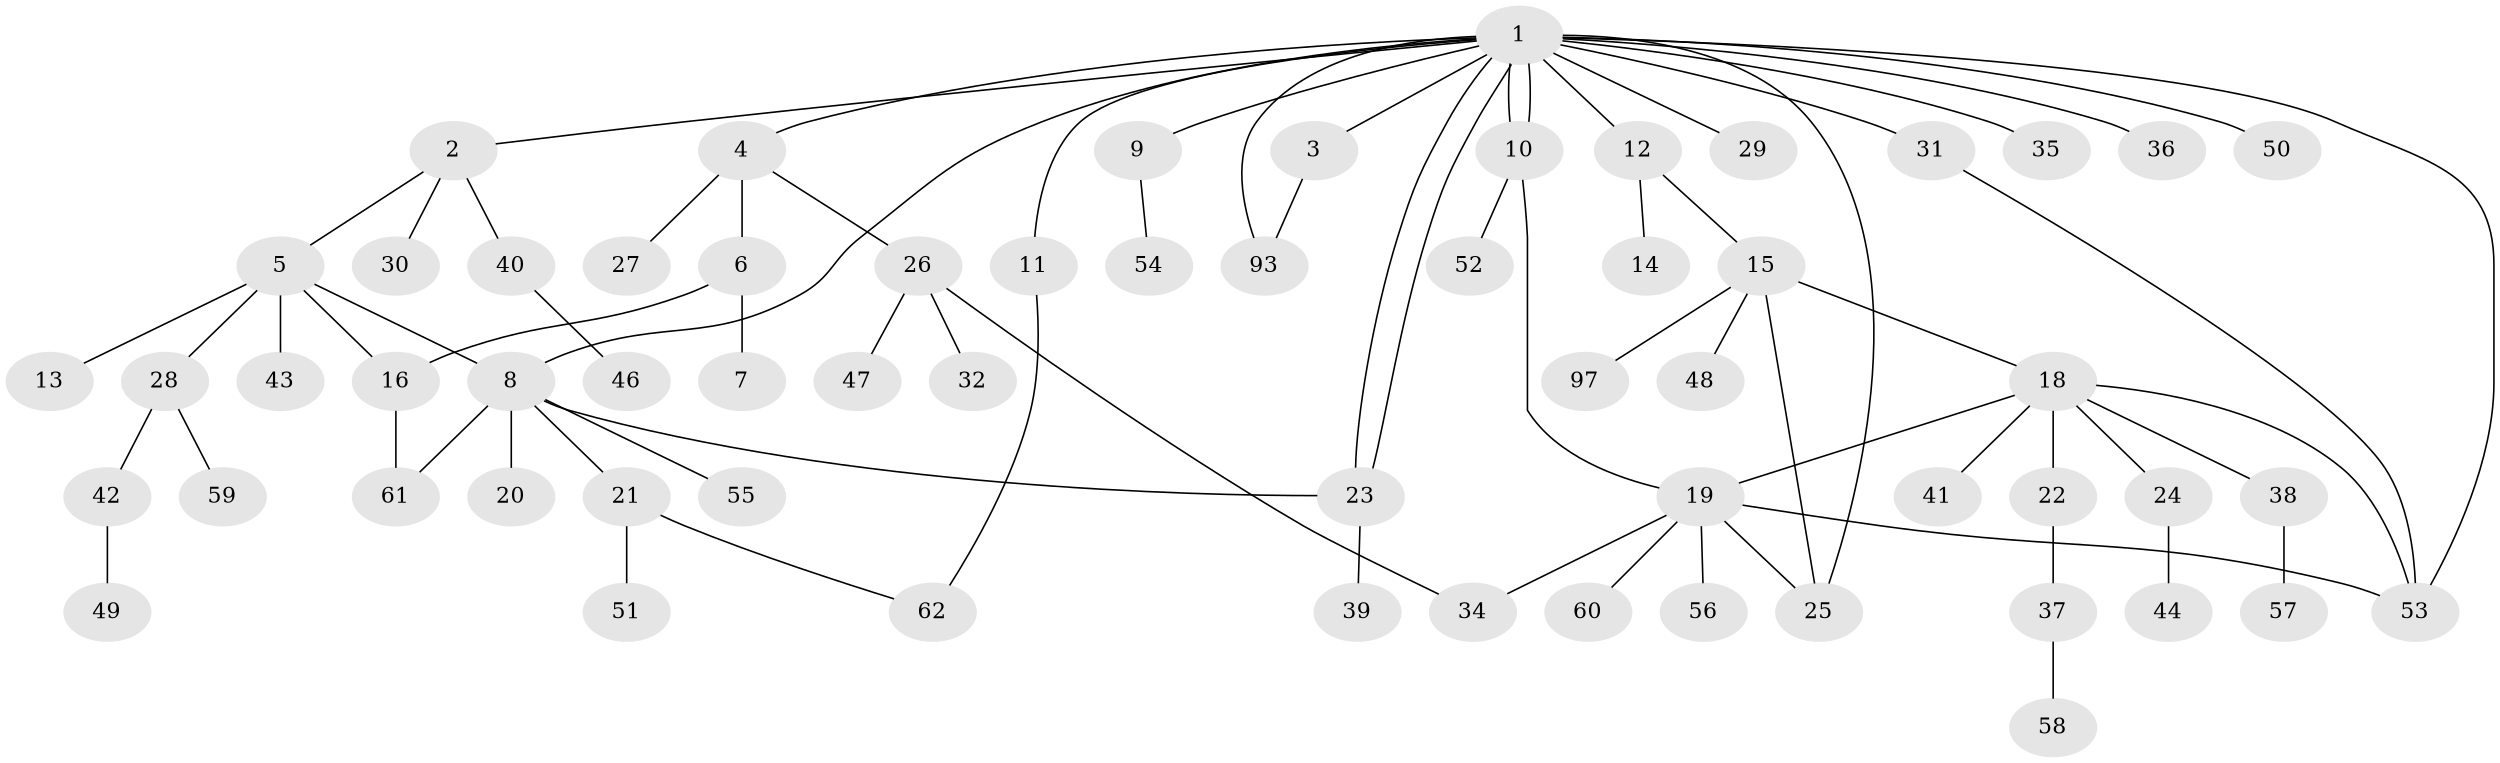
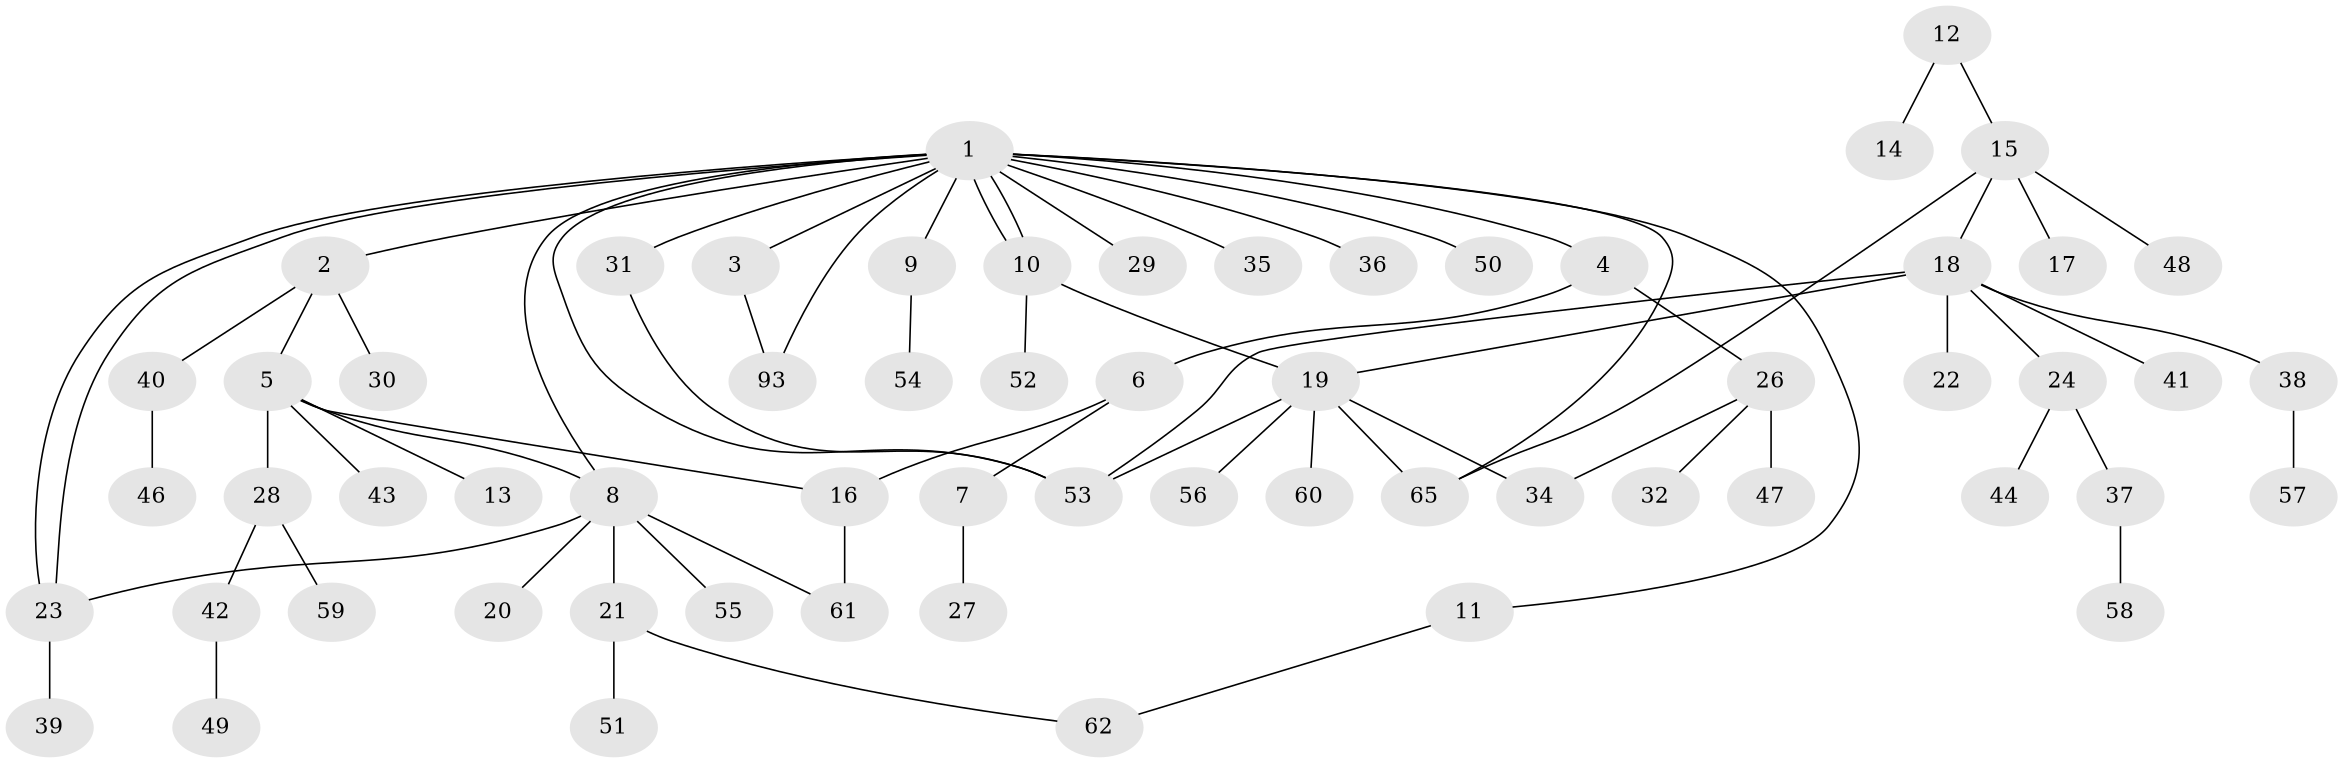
(1579, 93) -> none
(685, 208) -> (963, 555)
(1585, 381) -> (2063, 266)
(2053, 555) -> (2092, 439)
(1819, 612) -> (1425, 497)
